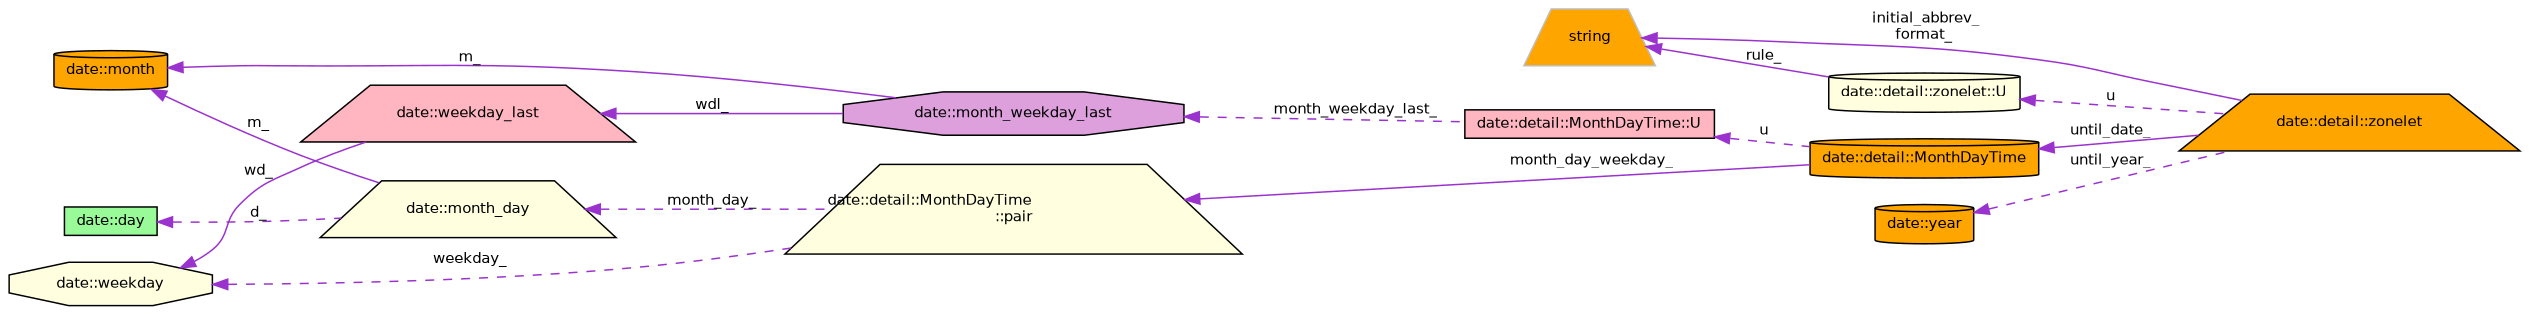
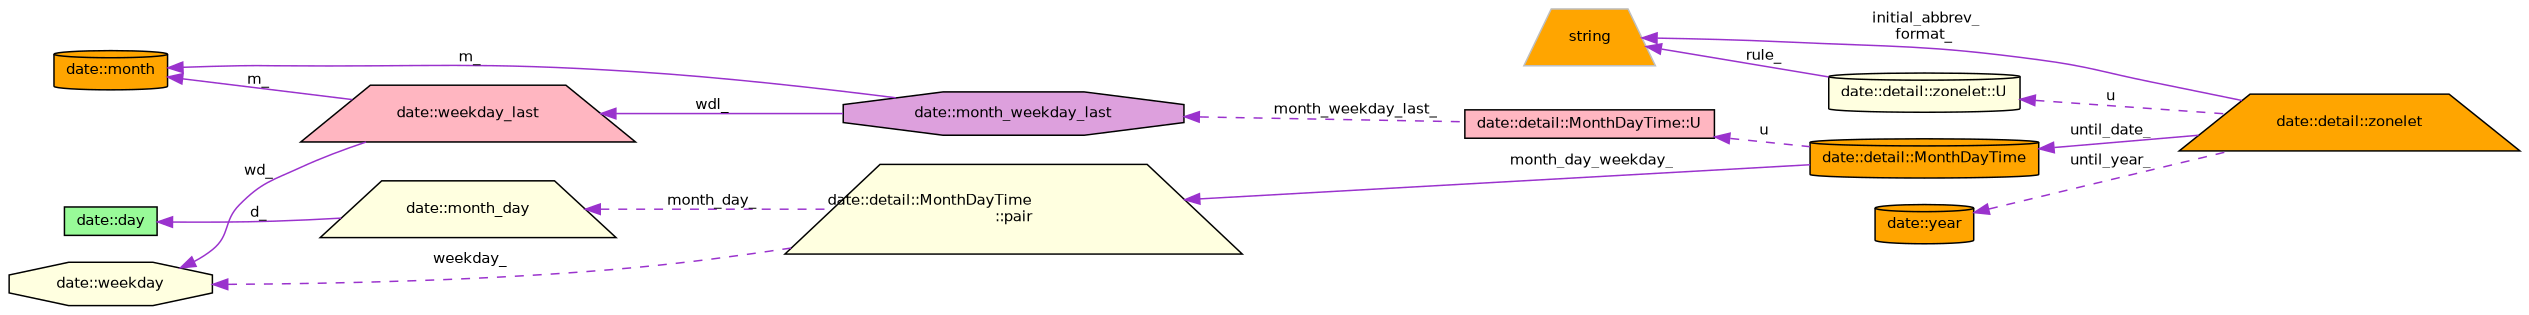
(270, 143) -> (268, 89)
(257, 222) -> (257, 222)
